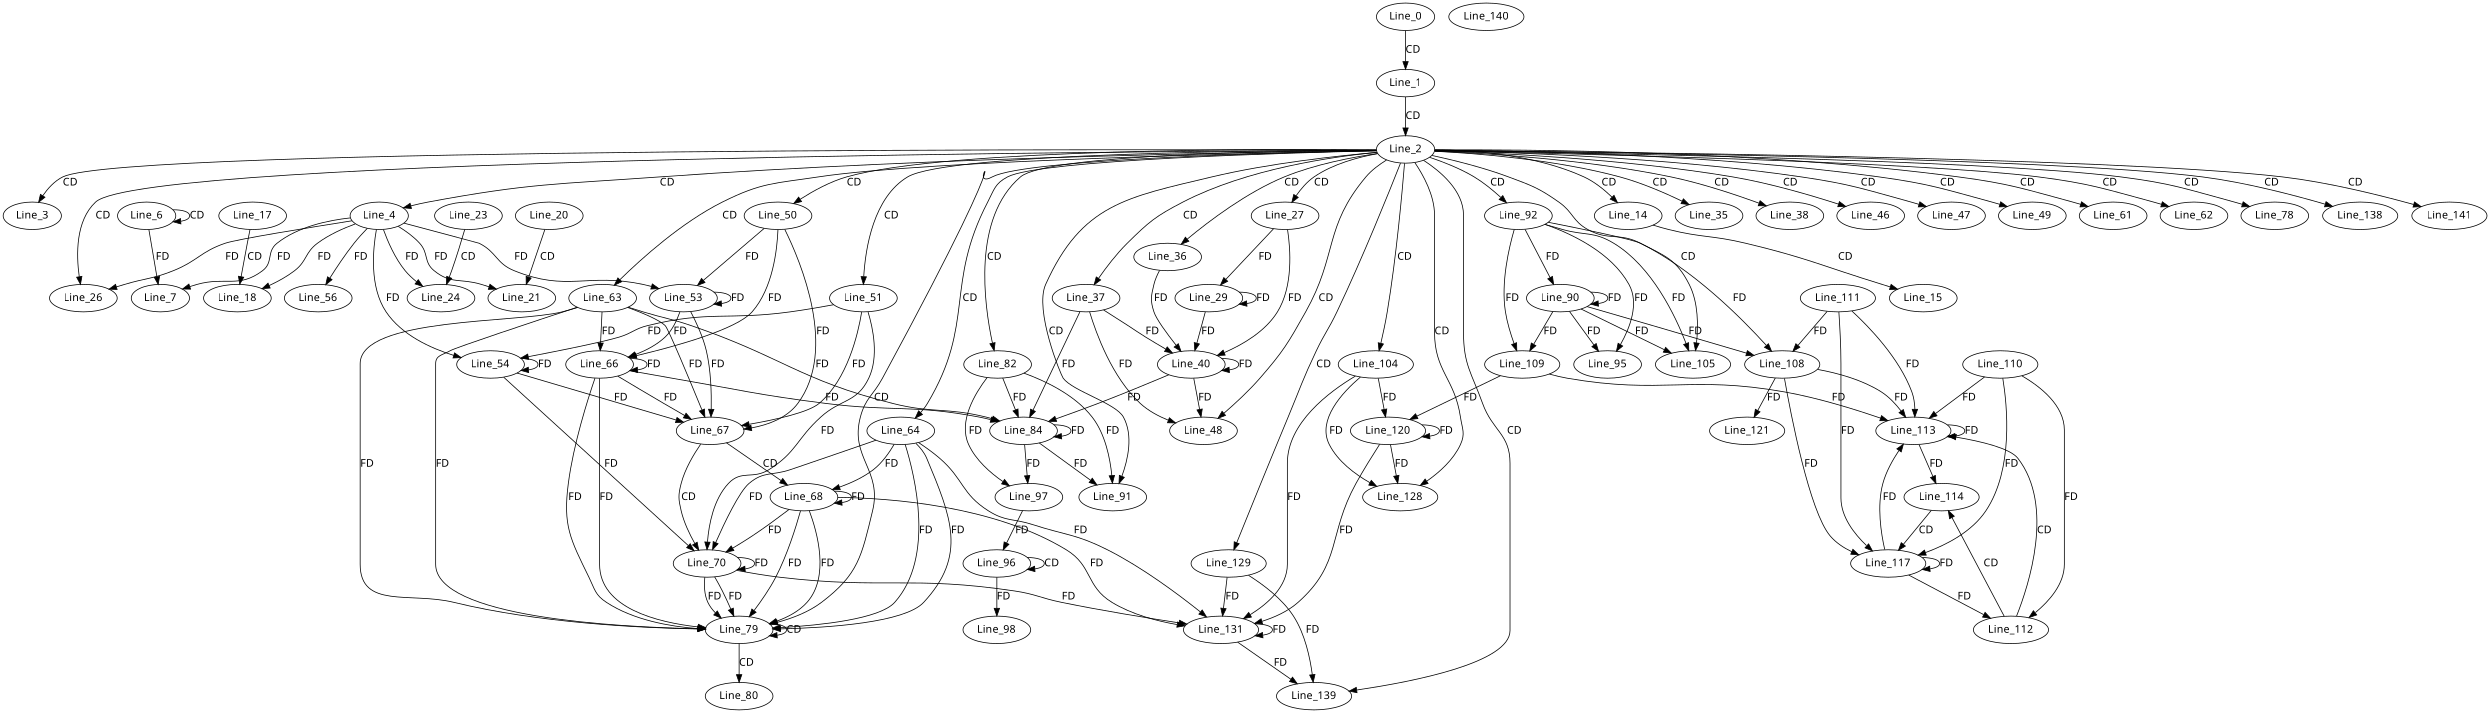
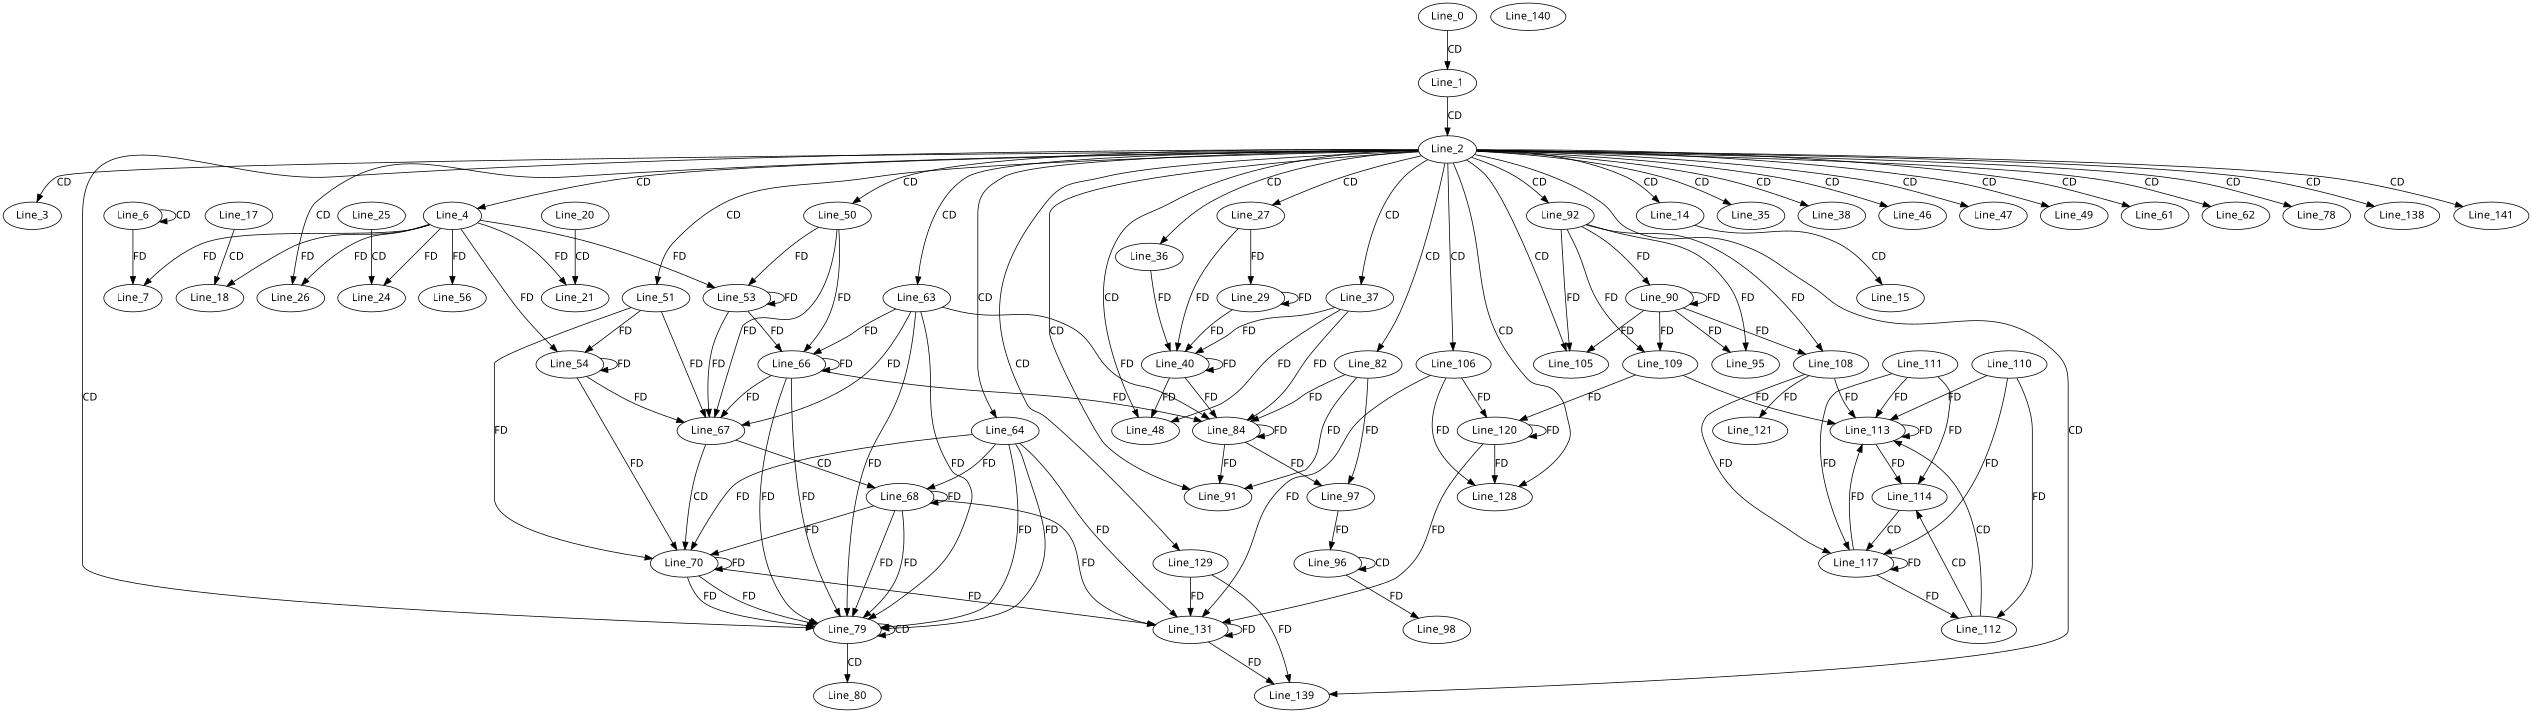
(468, 216) -> (372, 216)
(1813, 328) -> (1946, 427)
(1376, 364) -> (1454, 364)
